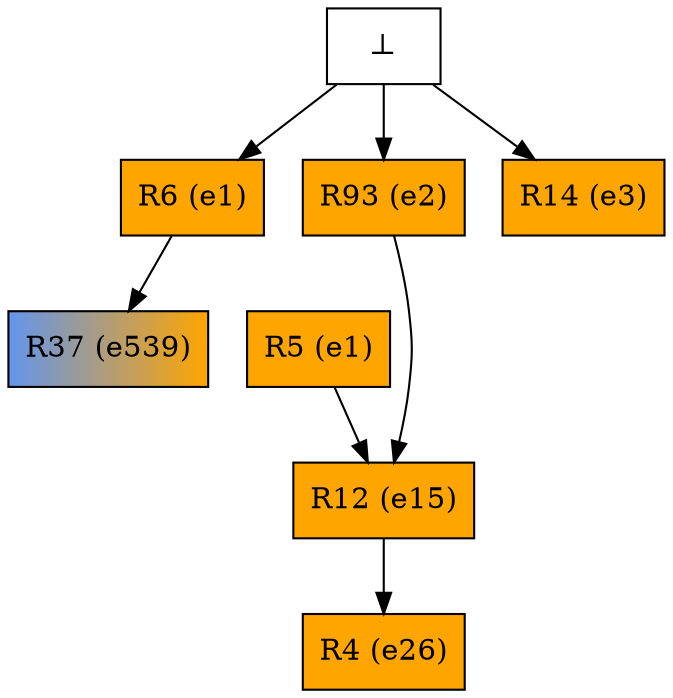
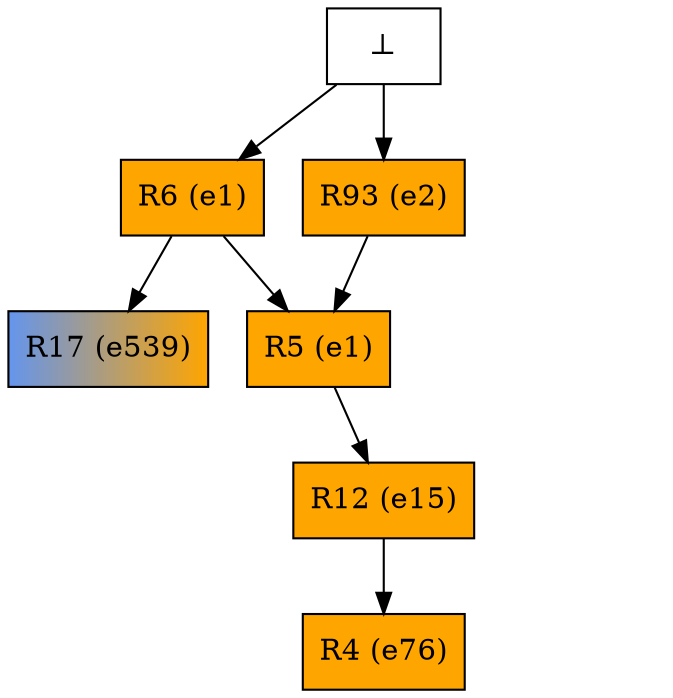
(584, 198) -> none
none -> (249, 265)
(411, 338) -> (355, 264)
(108, 349) -> (108, 349)
(384, 652) -> (384, 652)
